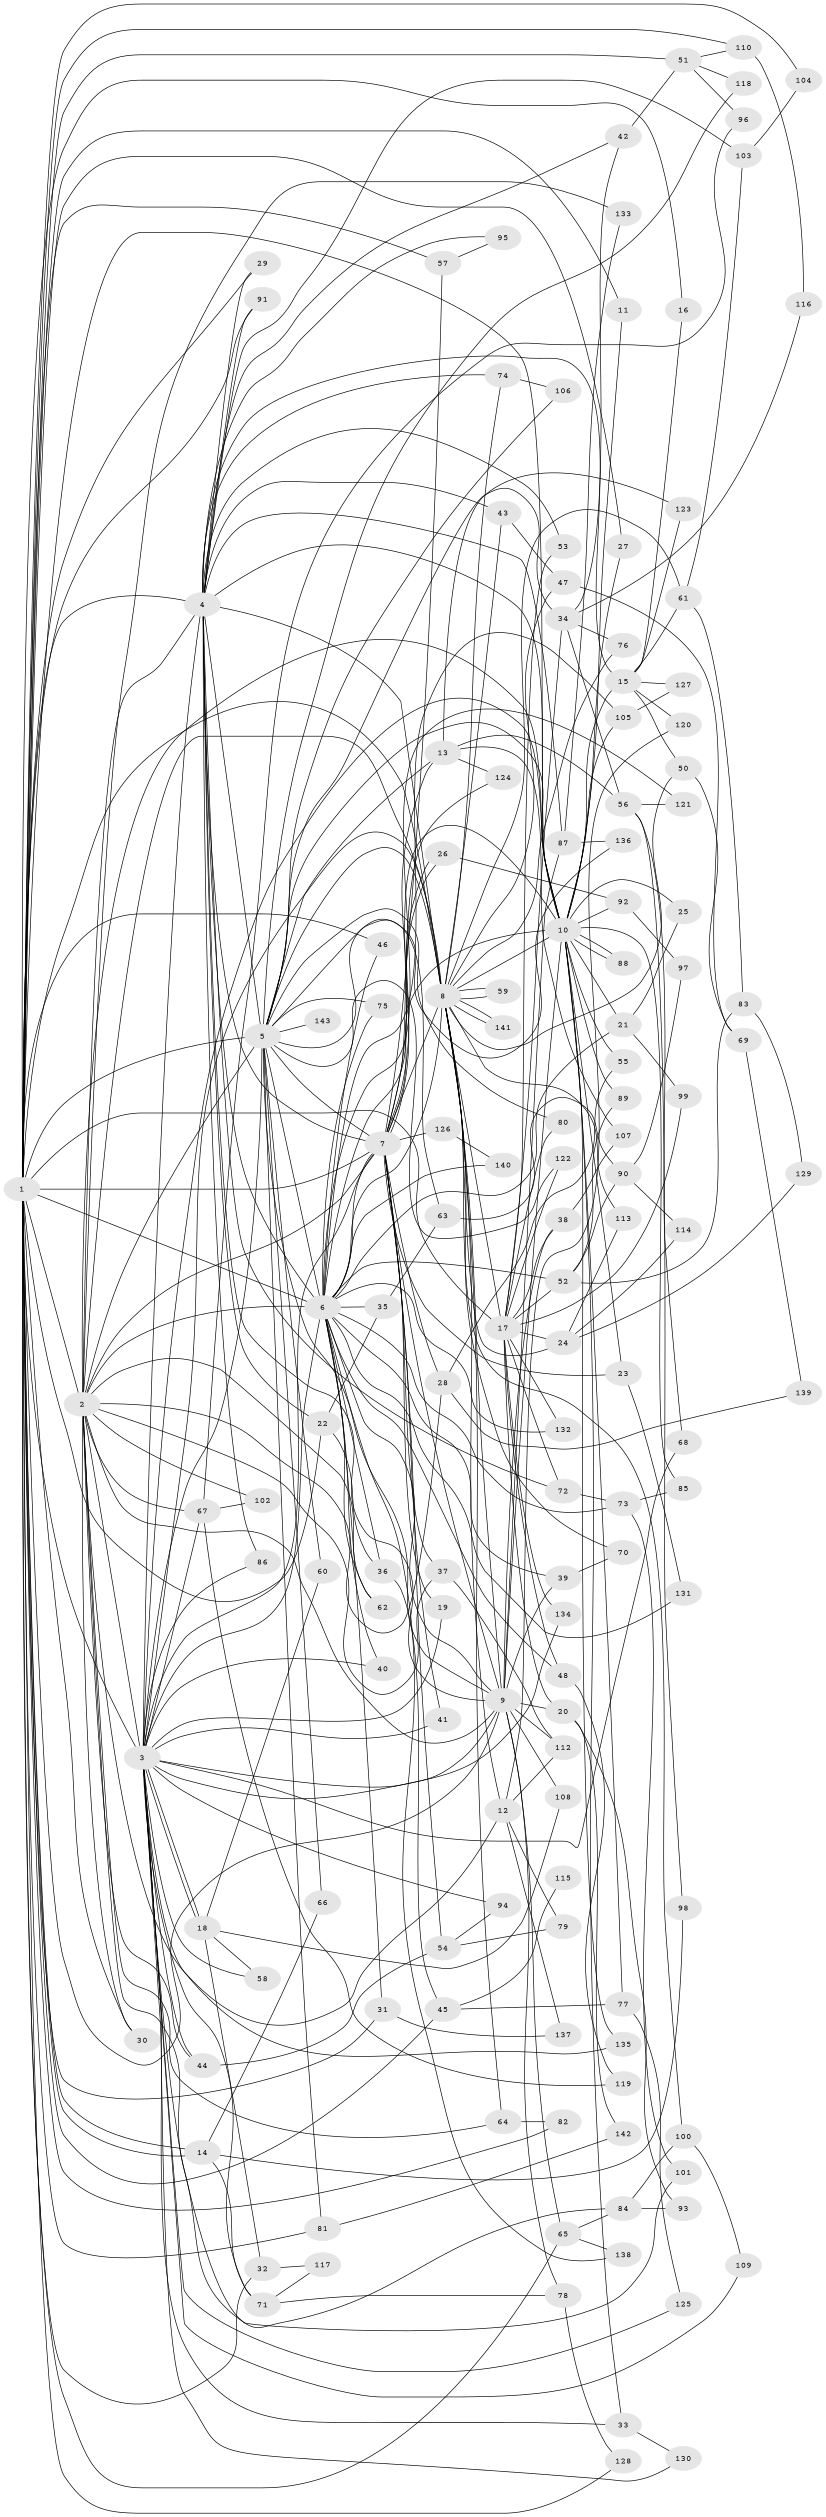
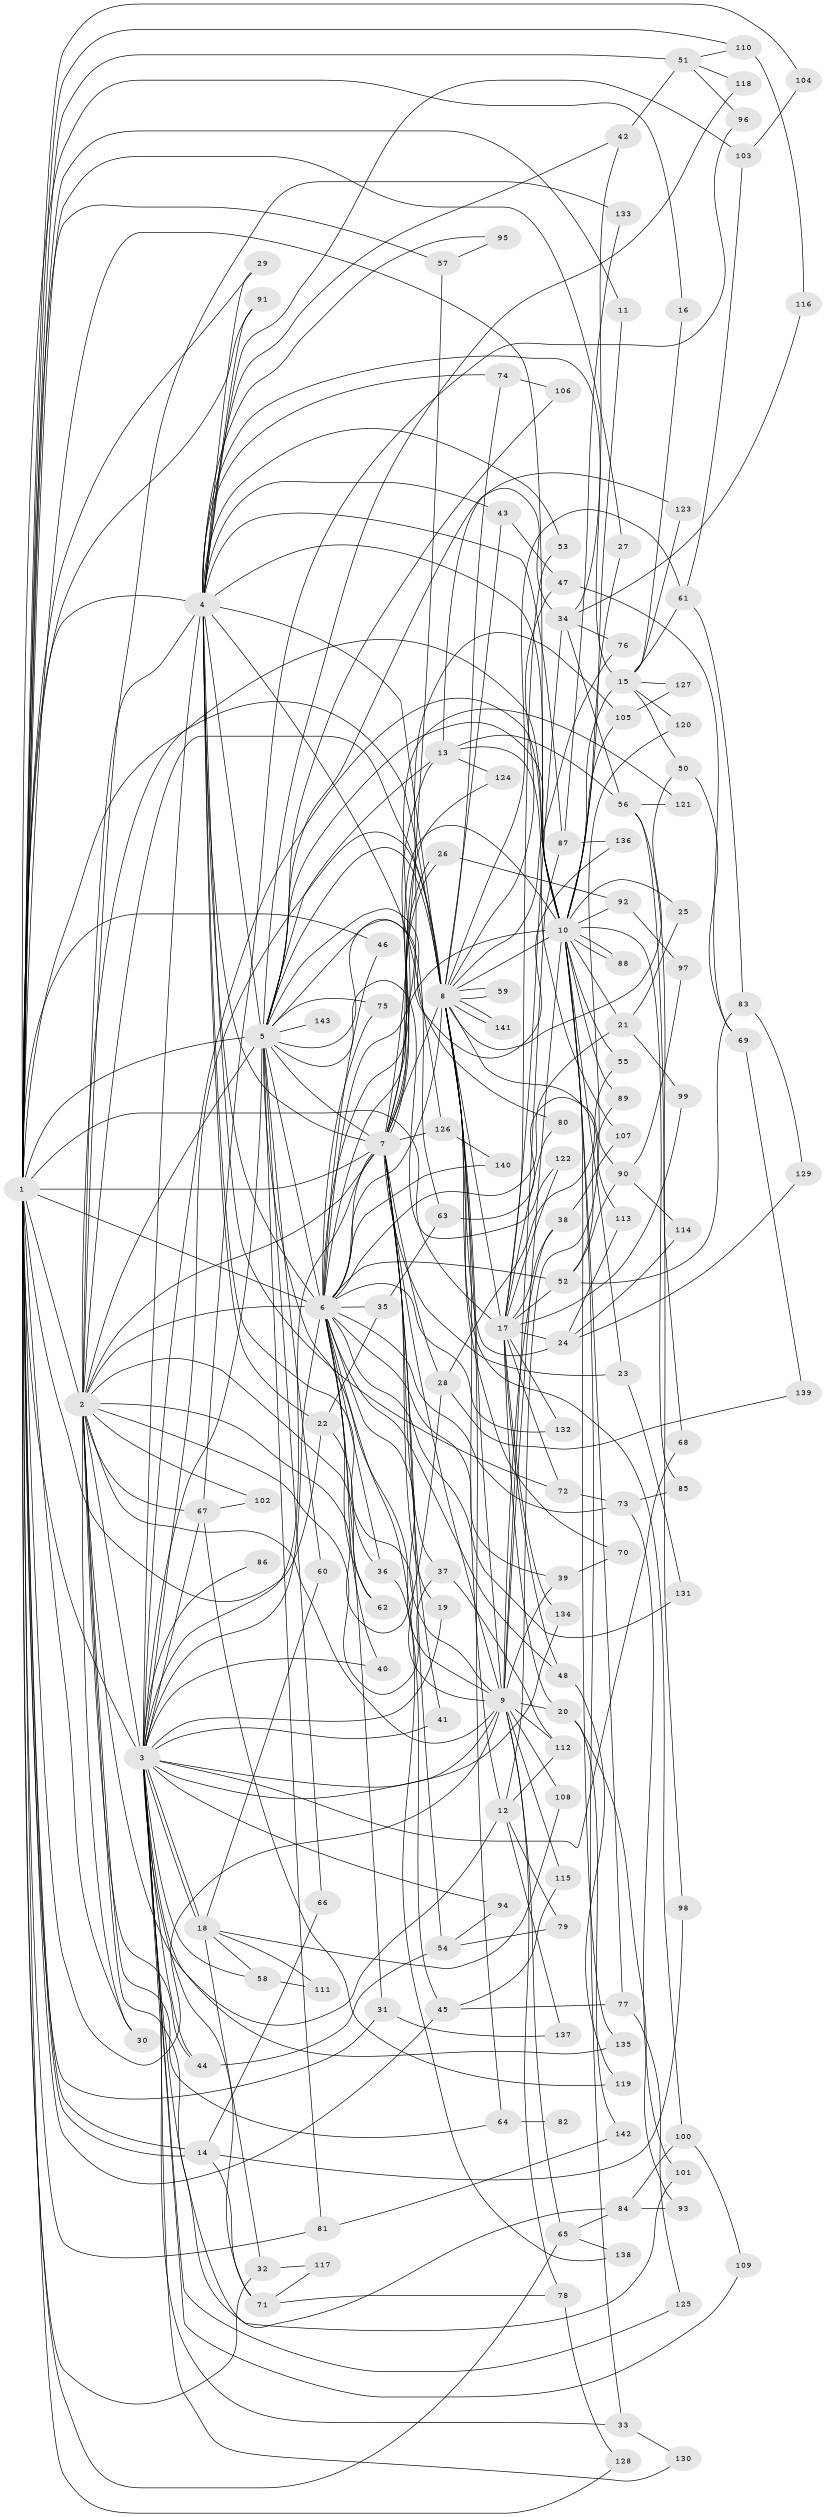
(209, 1039) -> (369, 847)
none -> (533, 1789)
none -> (323, 1989)
(53, 2124) -> none
